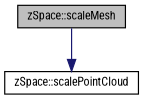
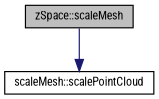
(72, 83) -> (79, 83)
